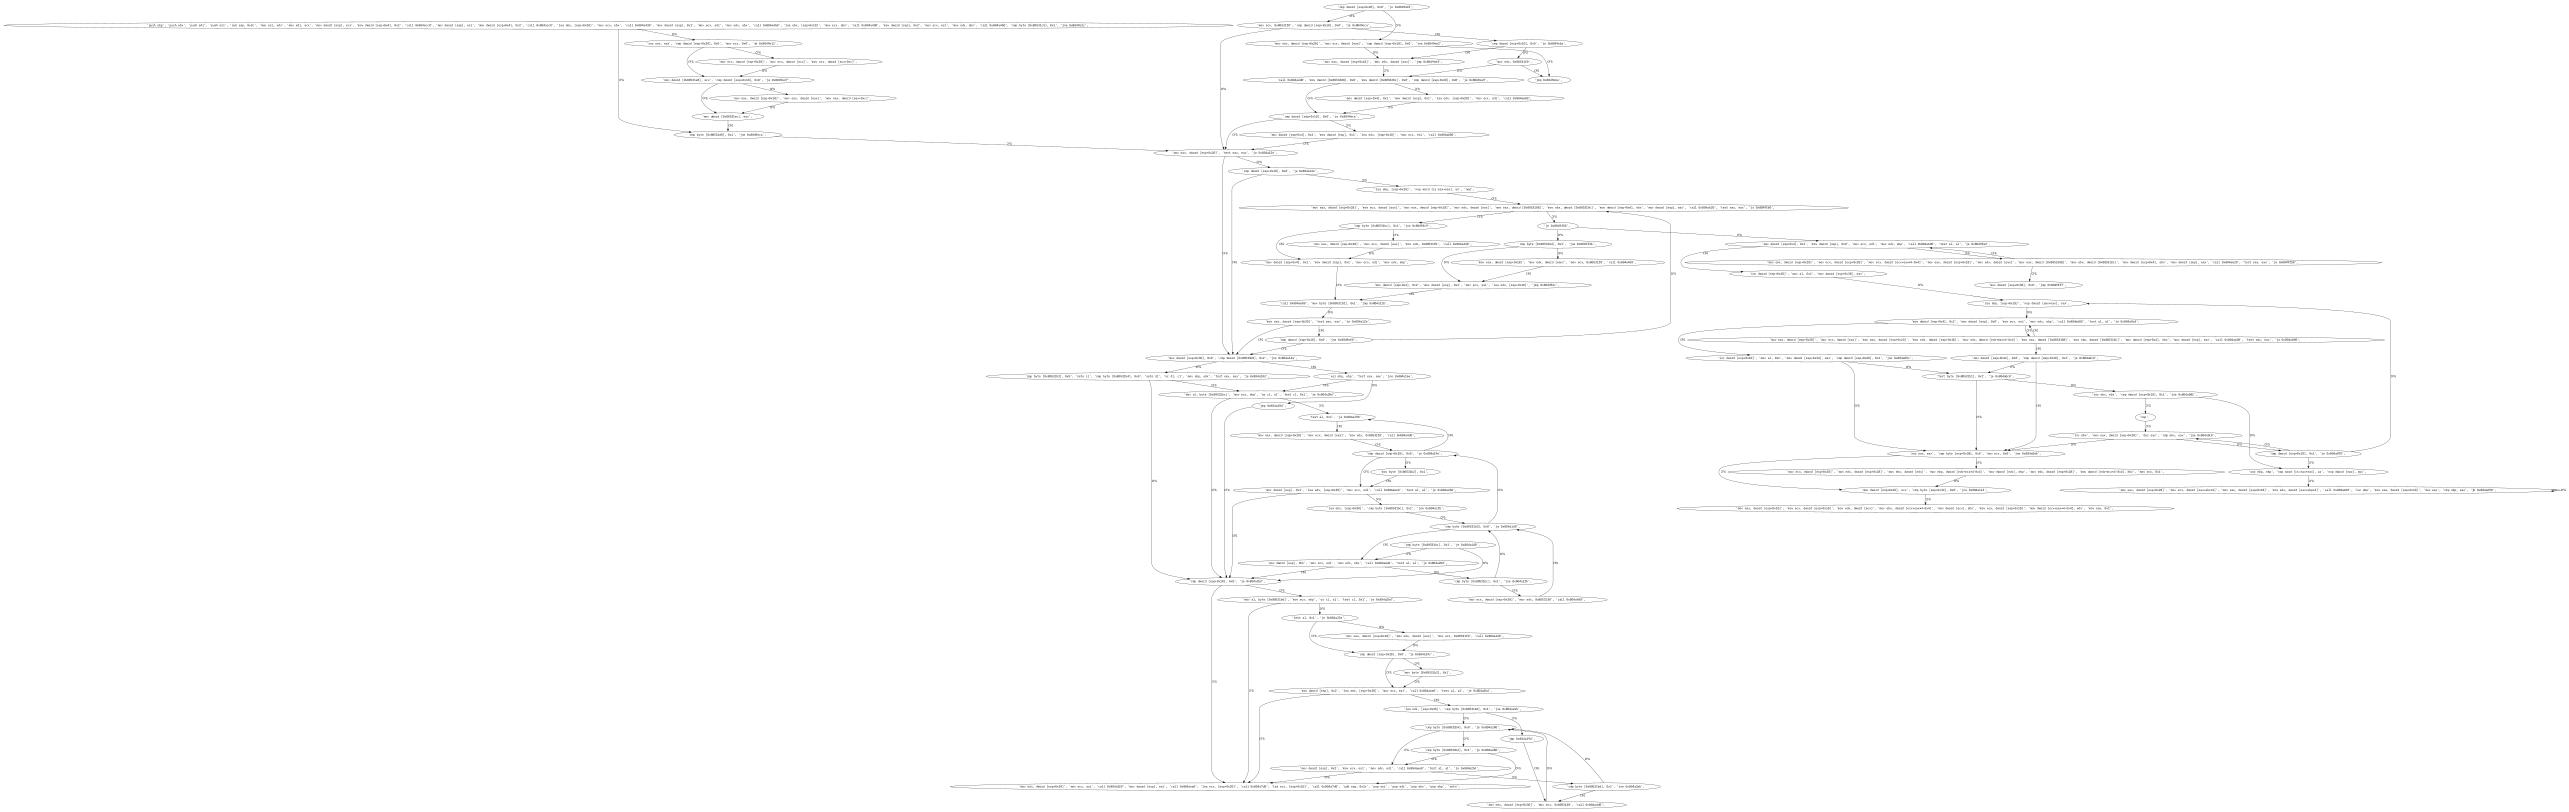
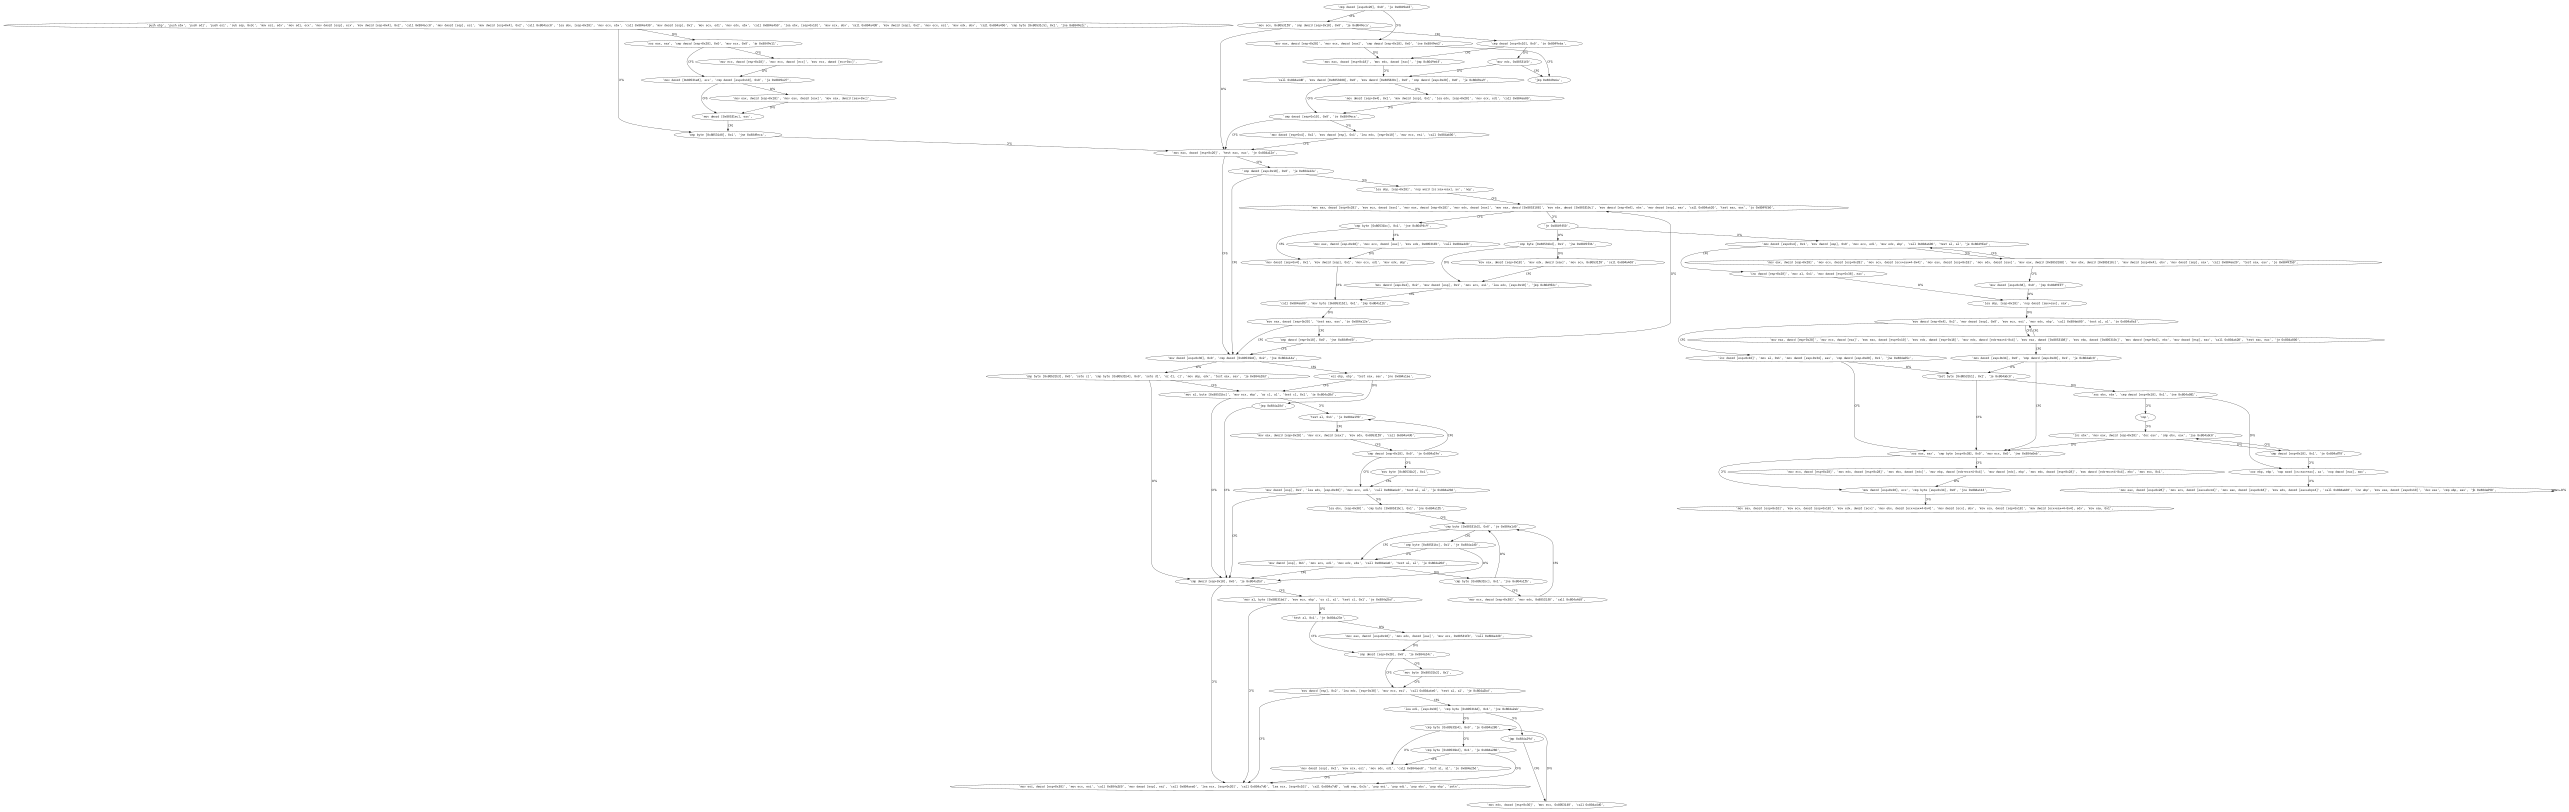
(2320, 309) -> (2028, 293)
(1497, 476) -> (1464, 536)
(1607, 787) -> none
